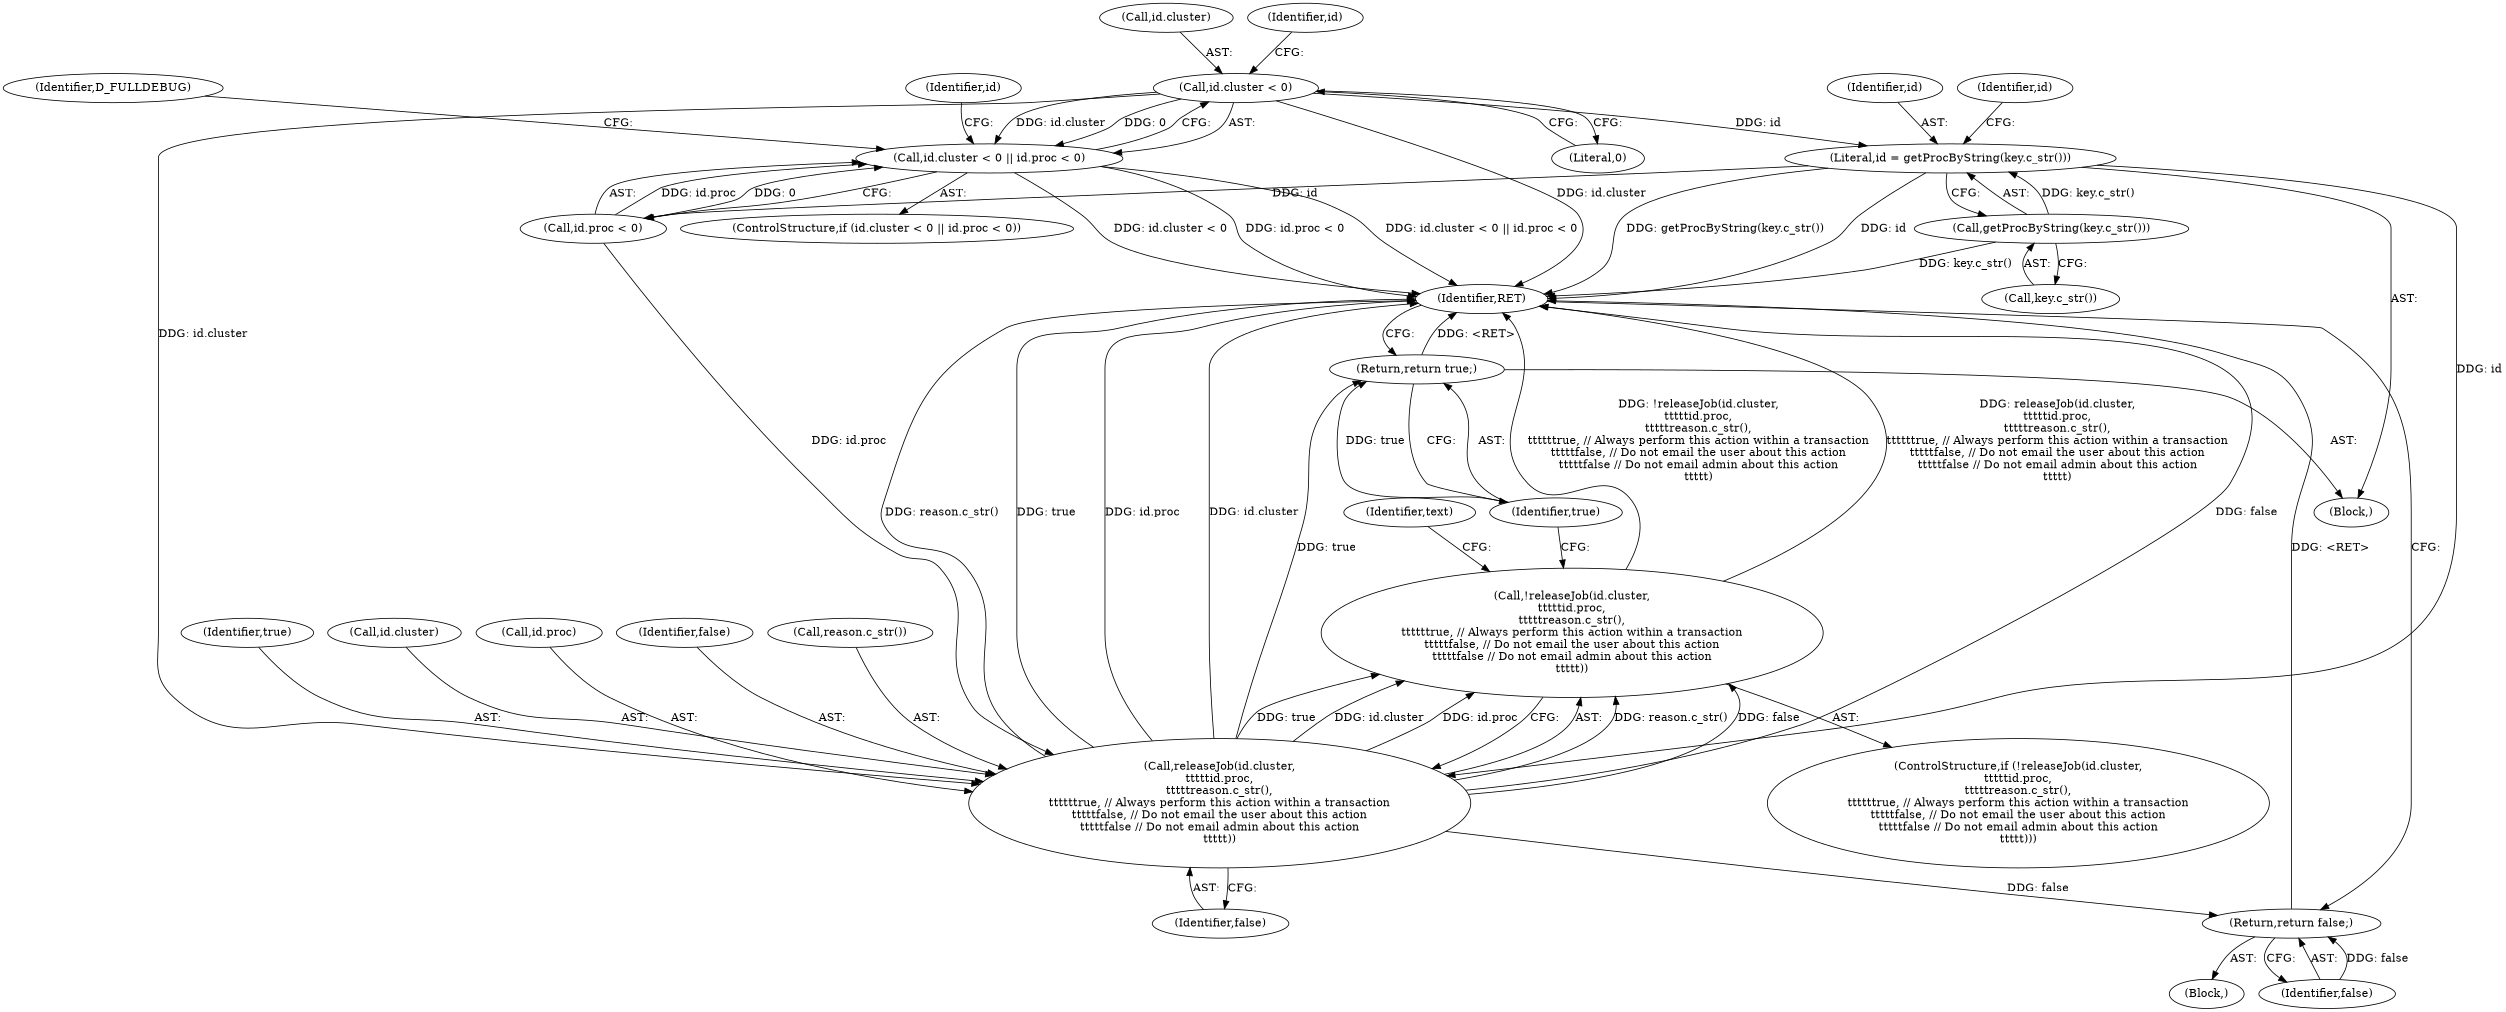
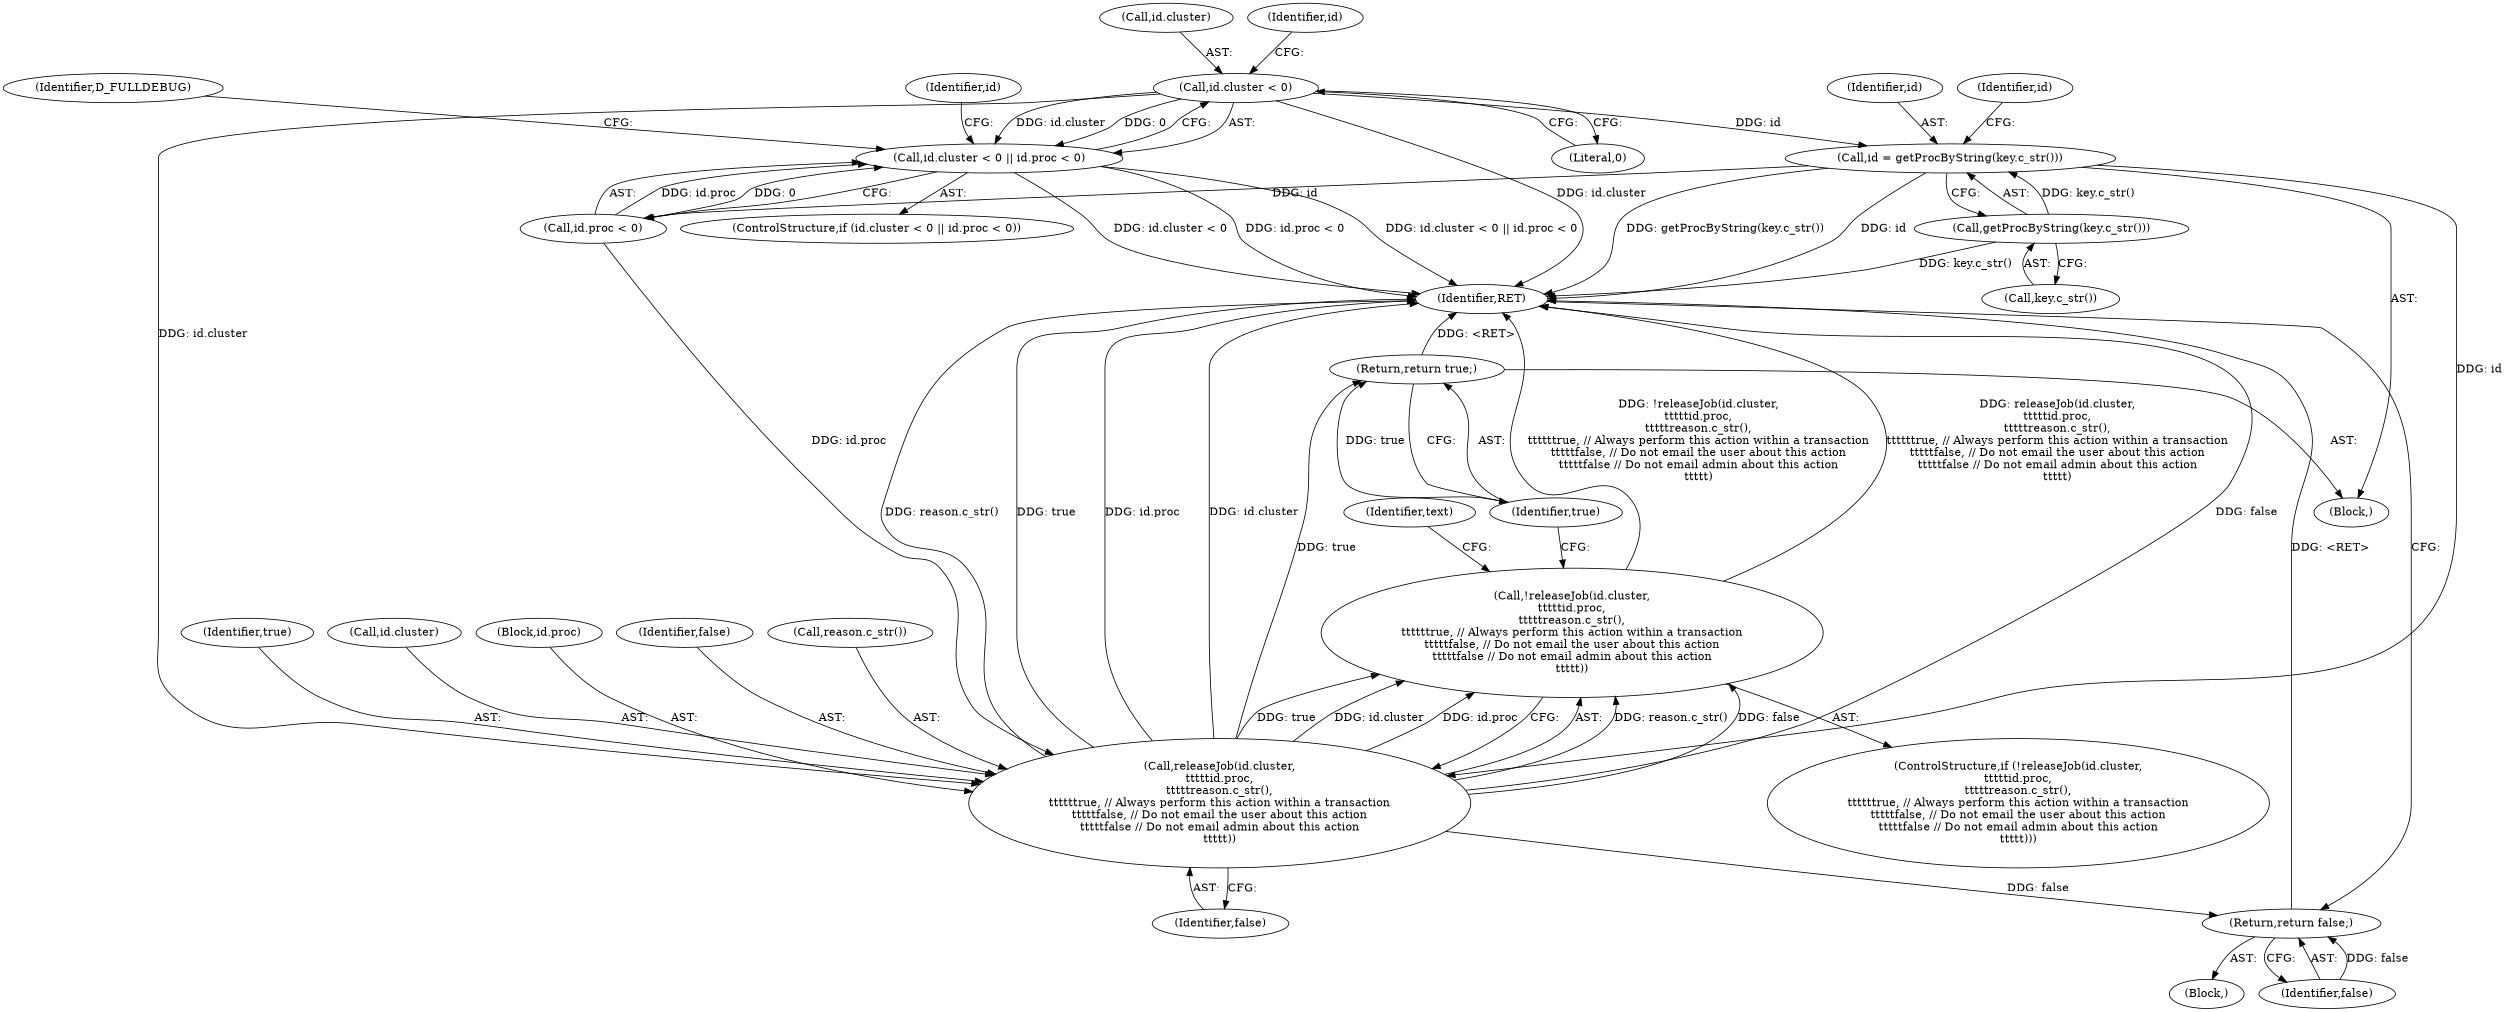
(1951, 158) -> (1951, 158)
(1392, 321) -> none
(539, 633) -> (539, 633)
